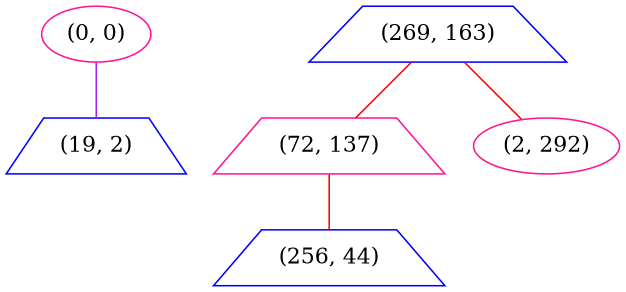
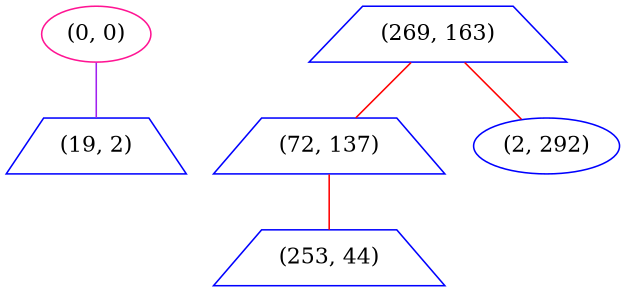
(329, 146) -> (329, 146)
(547, 146) -> (547, 146)
(329, 258) -> (329, 258)
